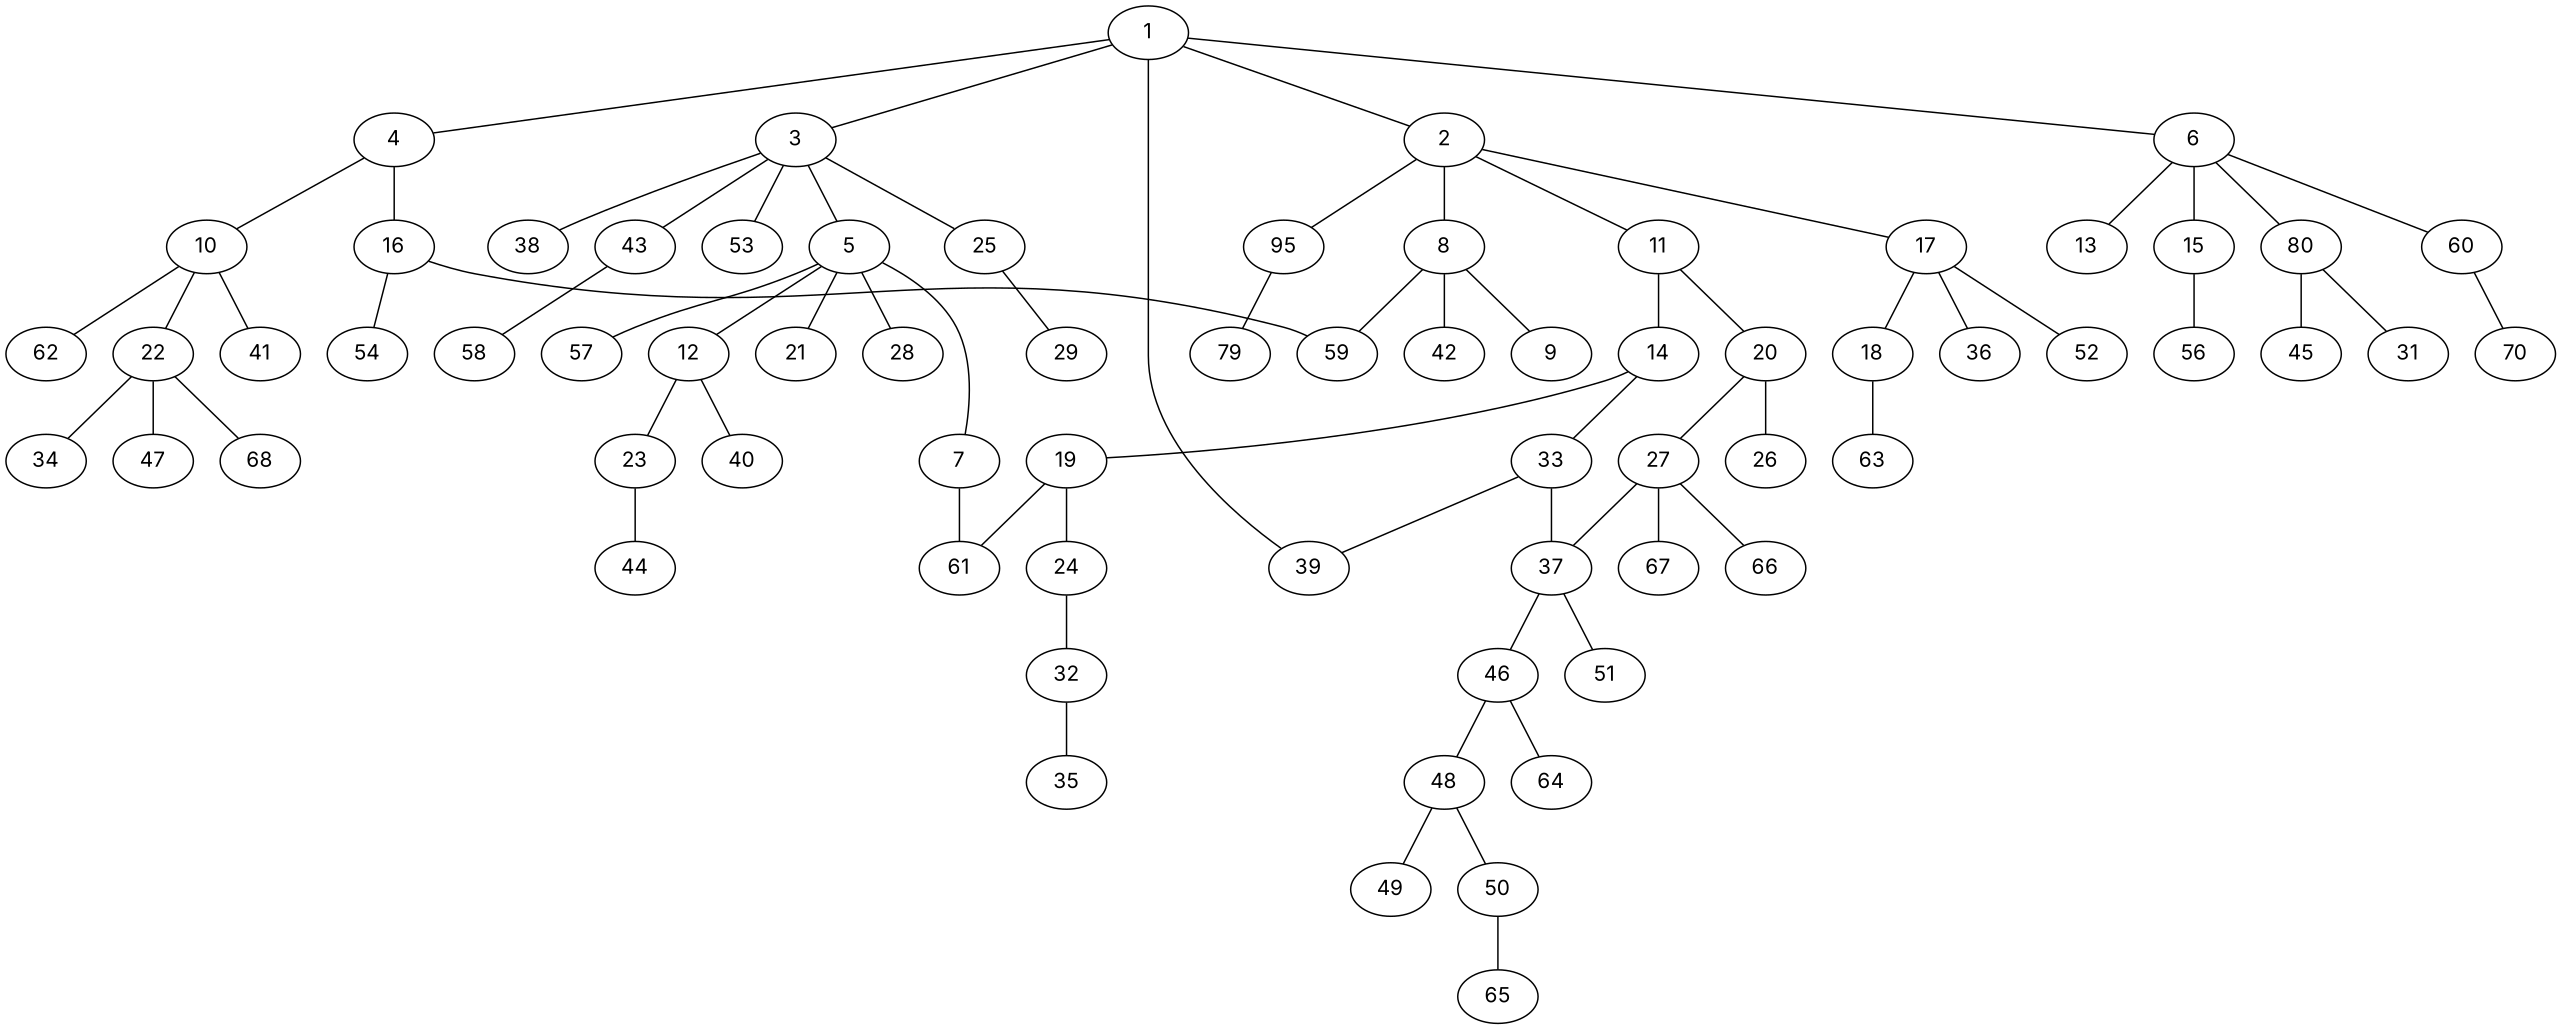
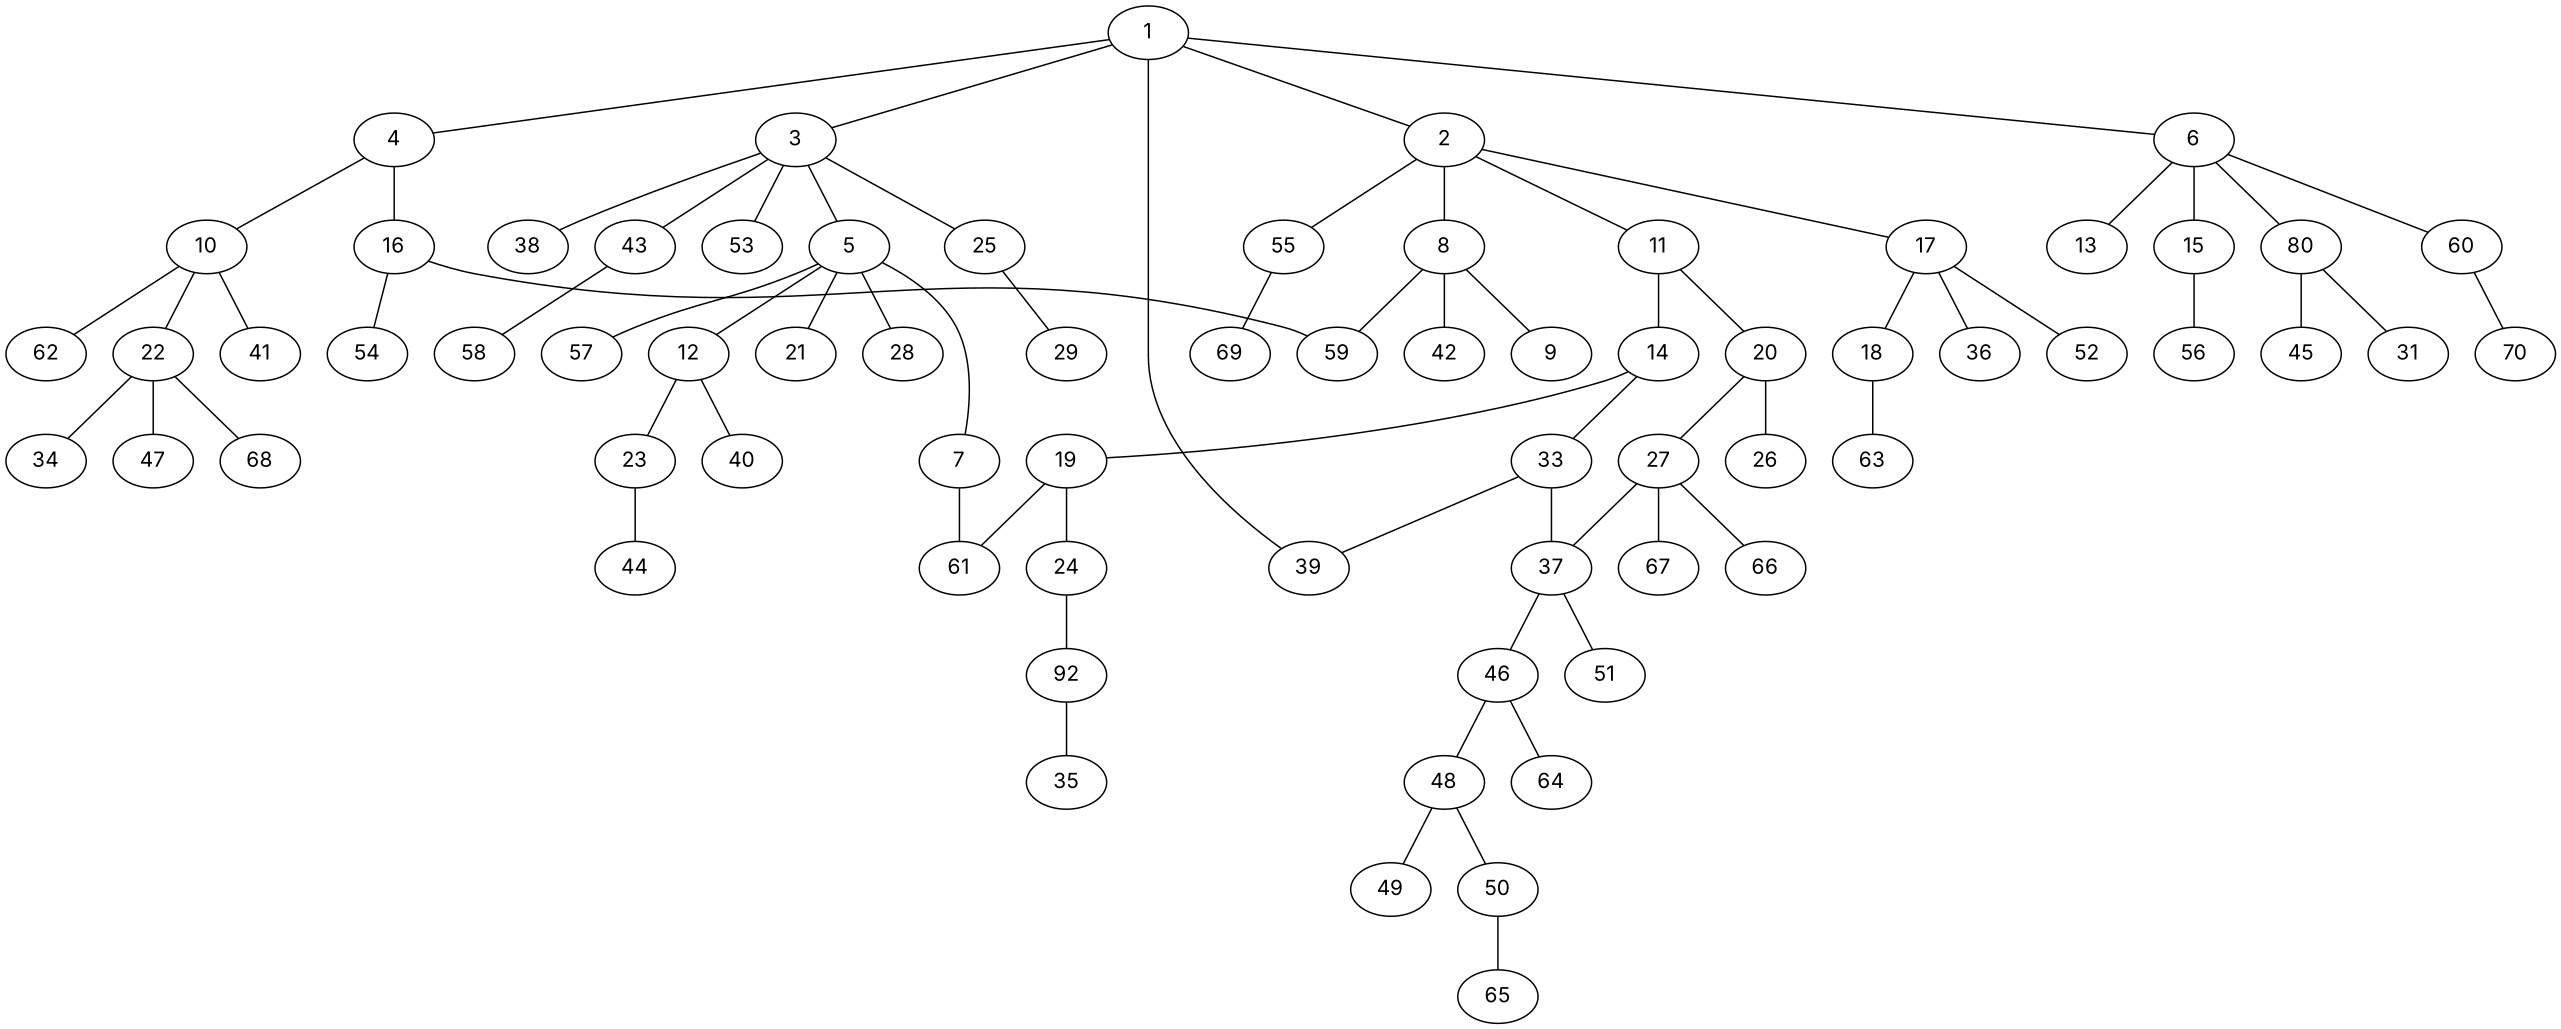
(1284, 247) -> (1284, 247)
(1230, 354) -> (1230, 354)
(1067, 675) -> (1067, 675)
